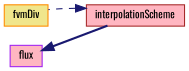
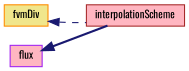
(62, 9) -> (73, 23)
